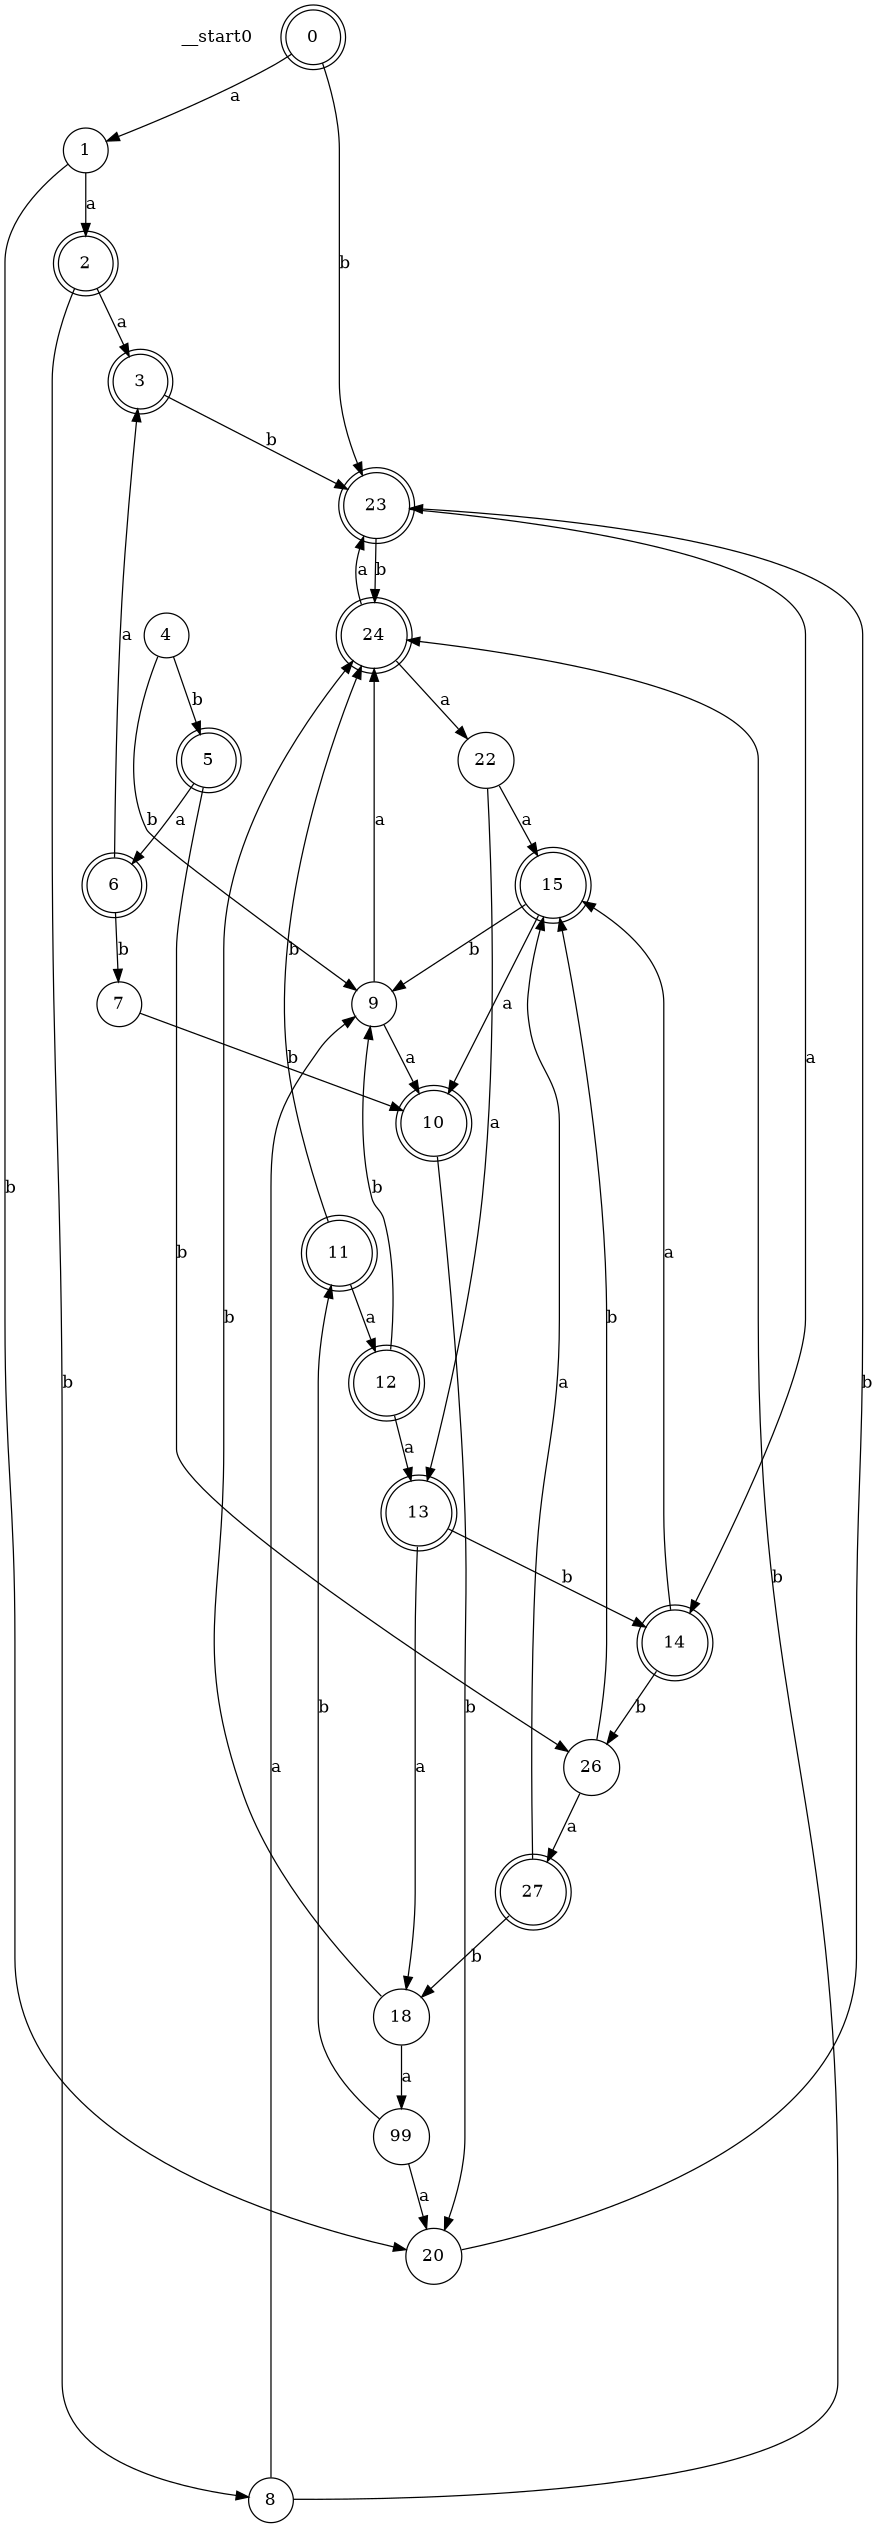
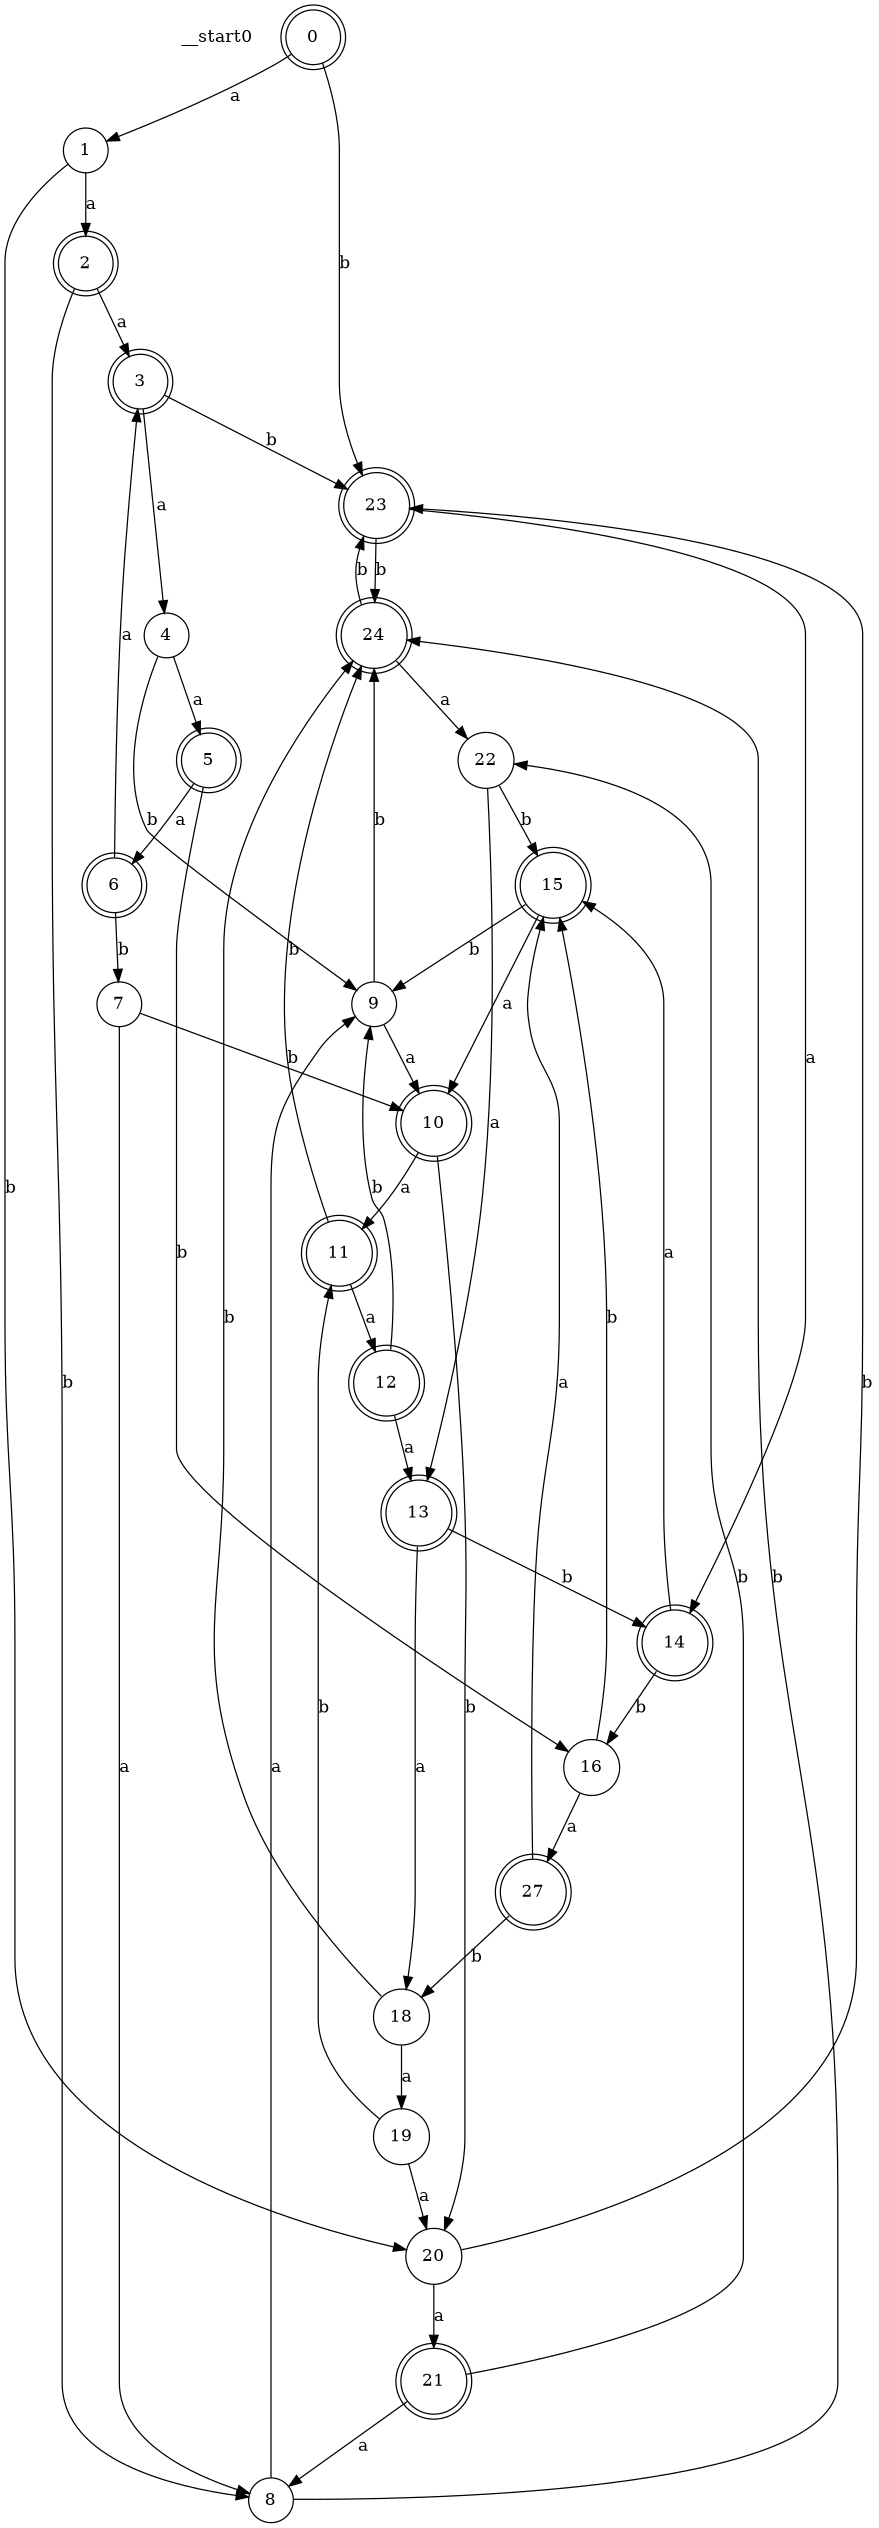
none -> (153, 505)
(363, 570) -> (363, 570)
(198, 700) -> (198, 700)
(380, 820) -> (380, 820)
(527, 820) -> (527, 820)
none -> (396, 1188)
(592, 1768) -> (592, 1768)
none -> (119, 1790)
(402, 2137) -> (402, 2137)
none -> (434, 2381)
